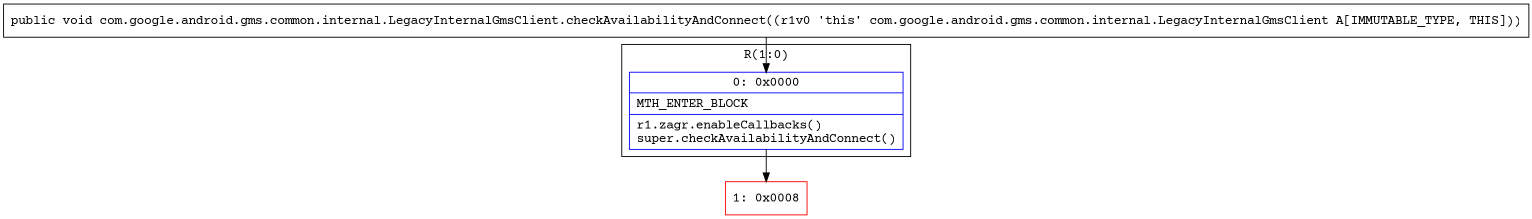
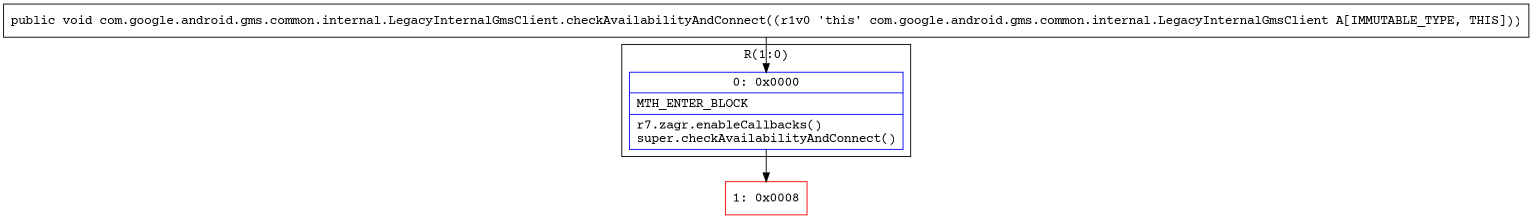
(729, 125) -> (729, 125)
